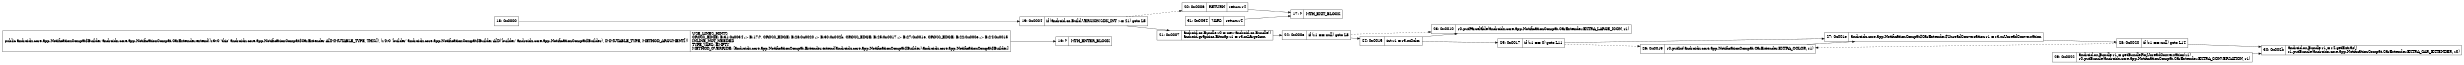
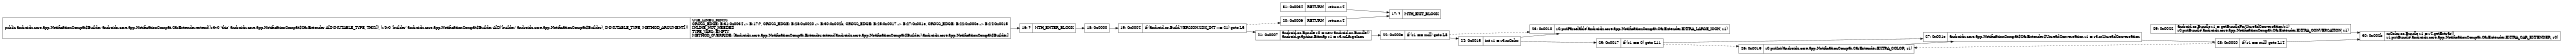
(1217, 21) -> (1315, 7)
none -> (1079, 28)
(2322, 48) -> (2420, 34)
